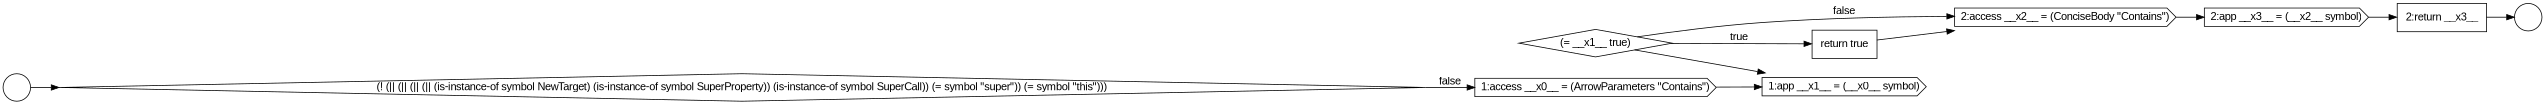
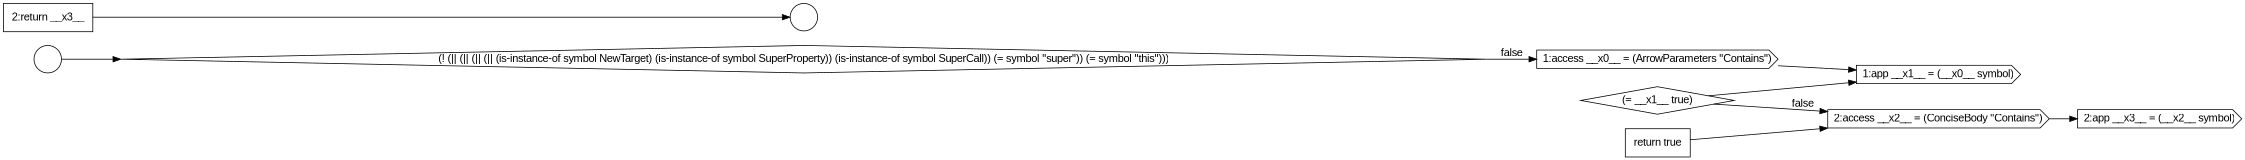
(2379, 17) -> none
(1737, 44) -> none
